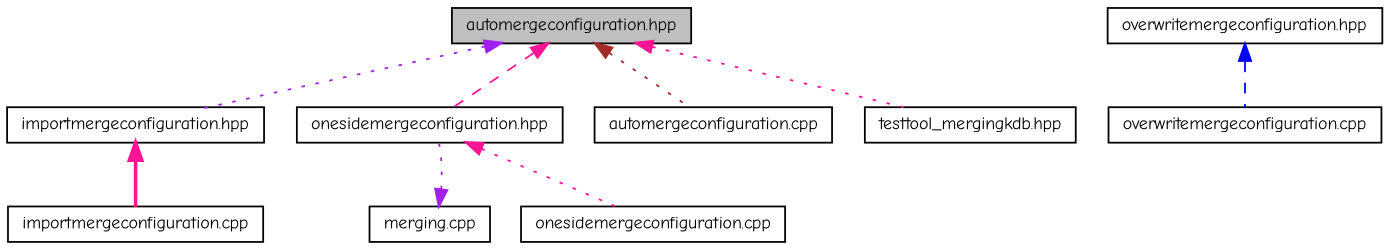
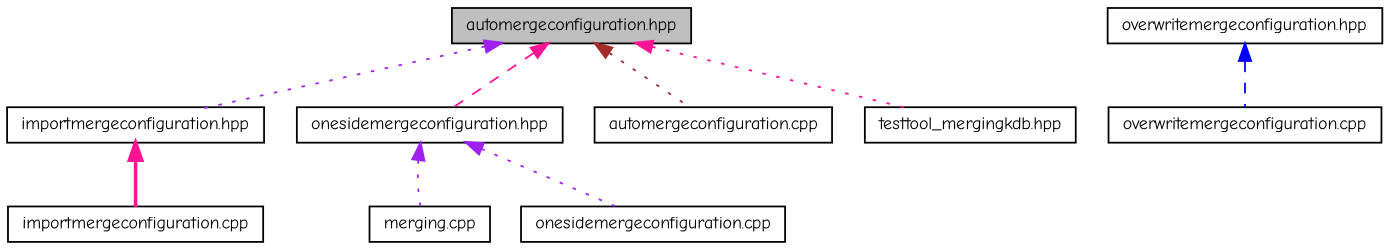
(442, 166) -> (418, 184)
(550, 178) -> (550, 178)
